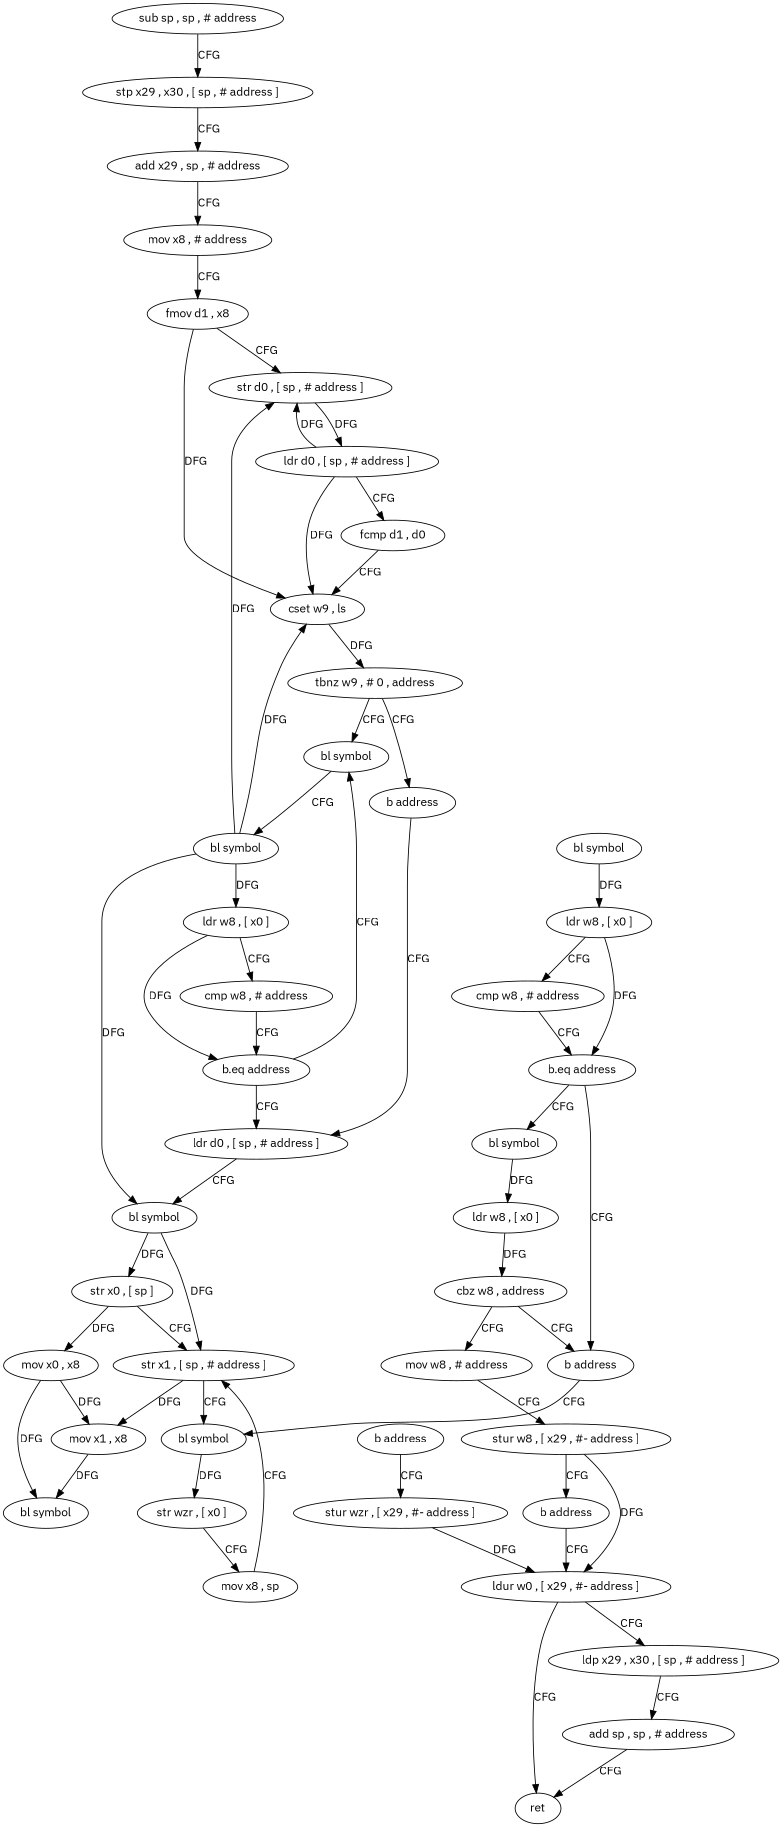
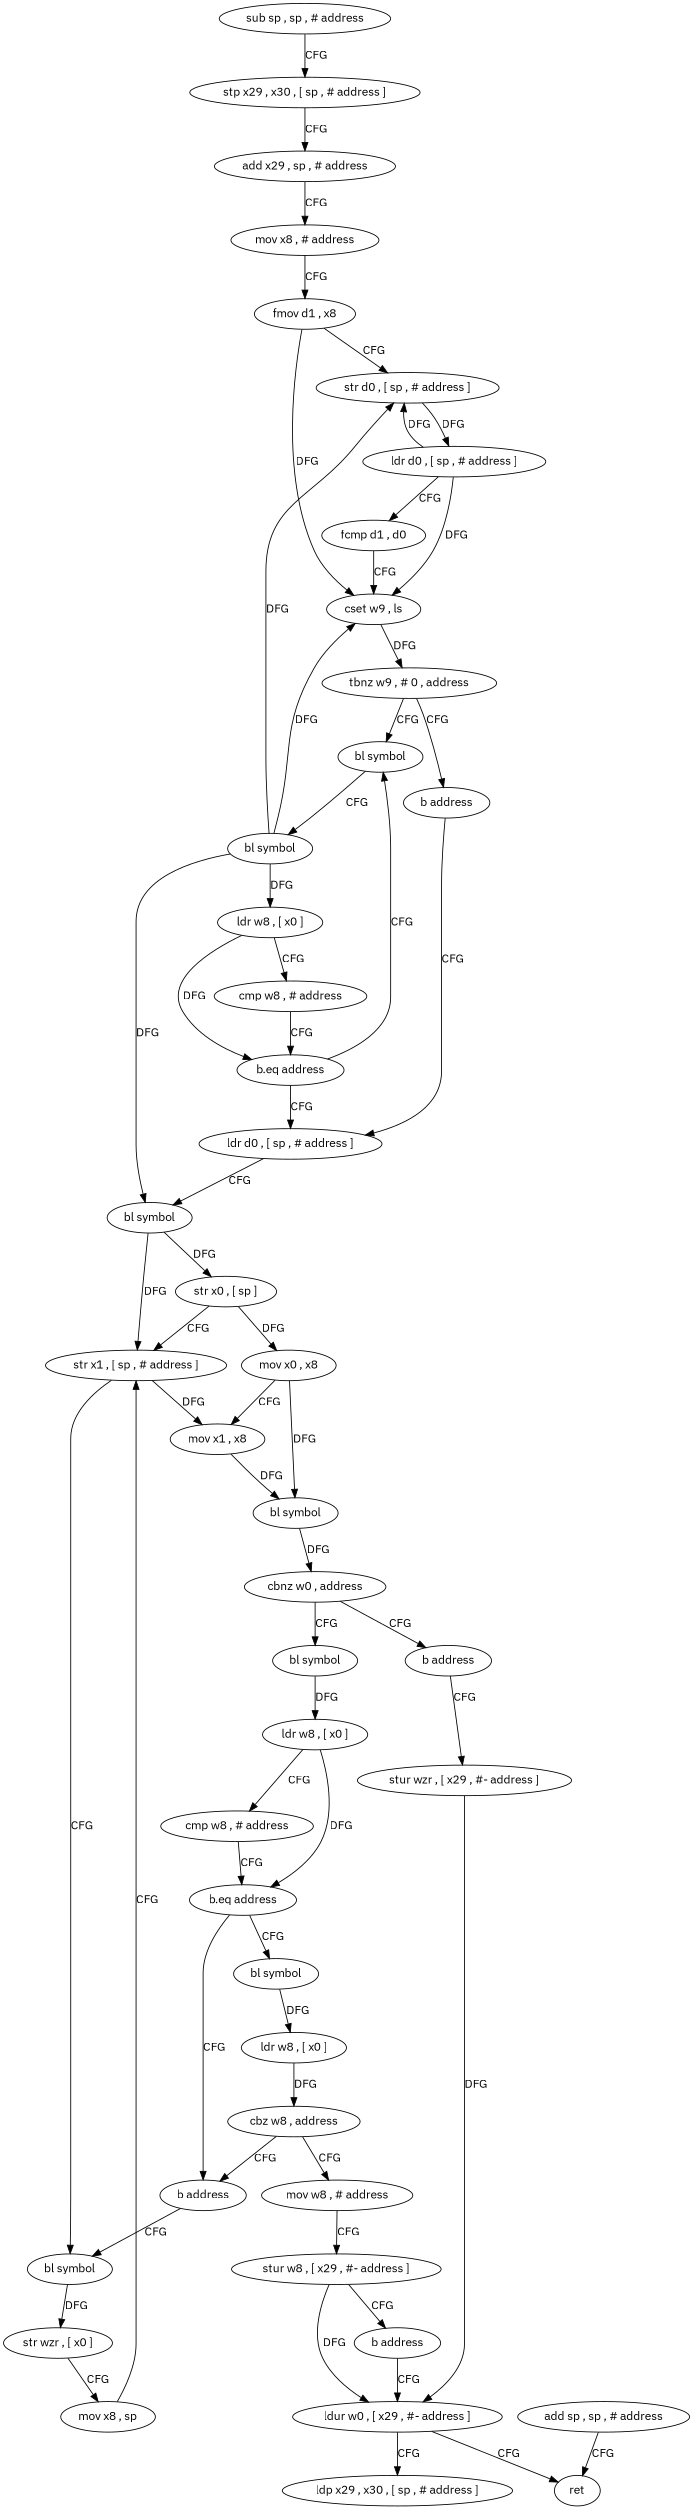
(90, 1402) -> (270, 1402)
none -> (315, 1587)
(657, 1693) -> none
